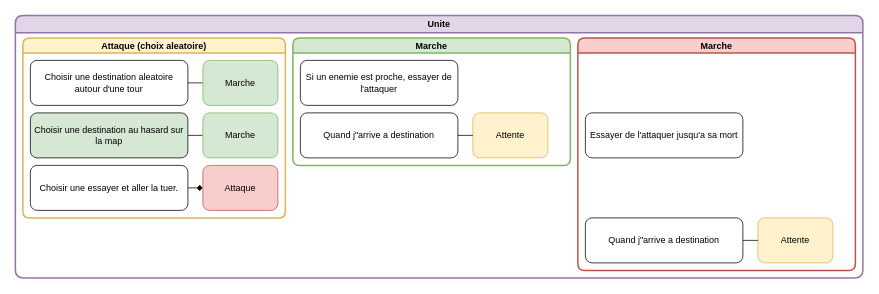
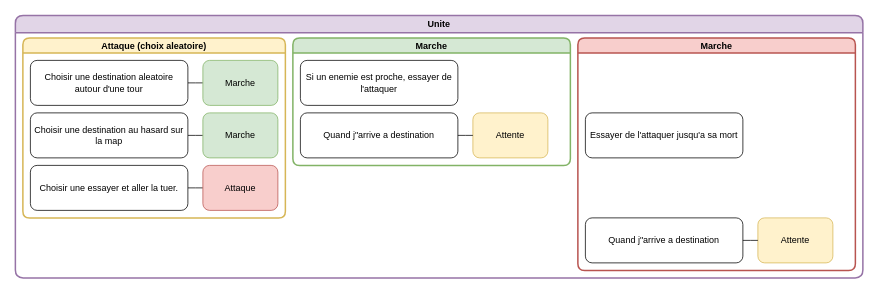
(109, 135) -> (109, 135)
(197, 188) -> (200, 188)
